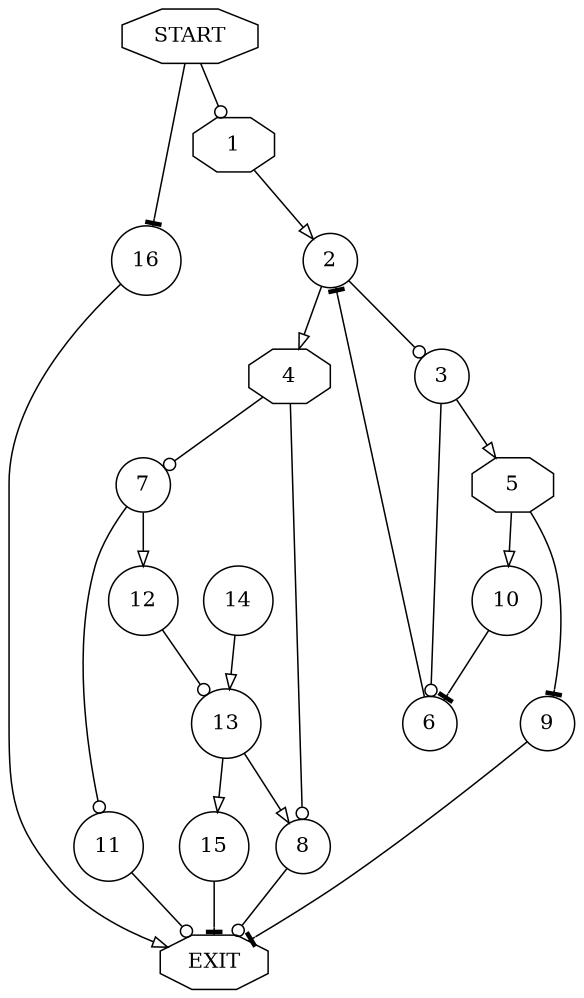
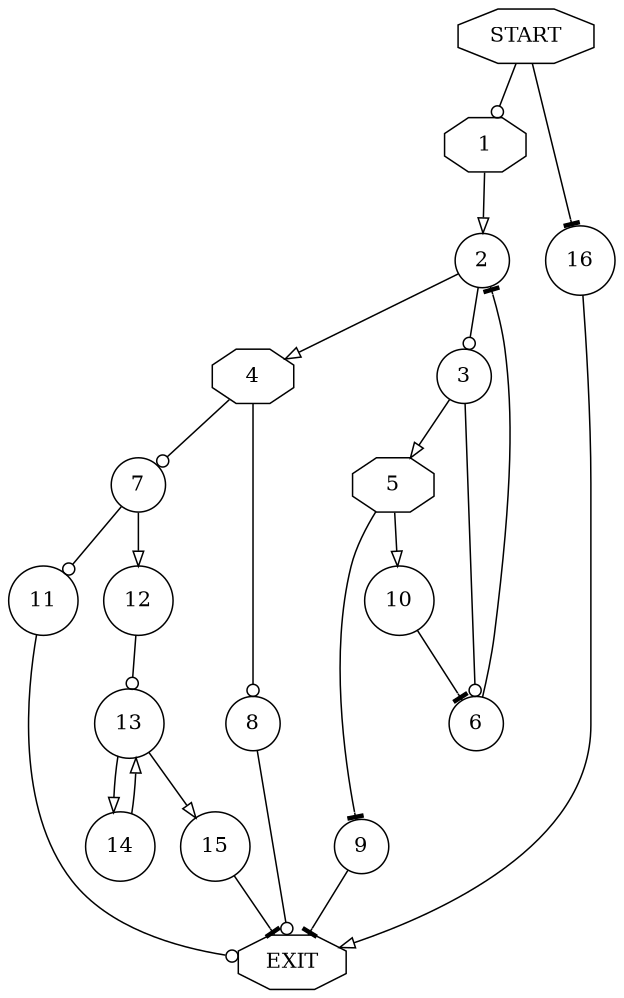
(262, 781) -> (115, 777)
